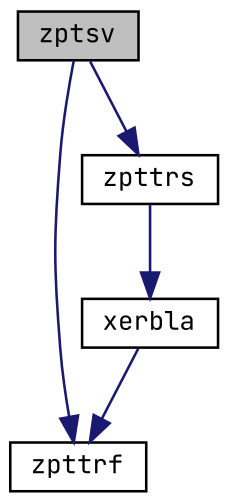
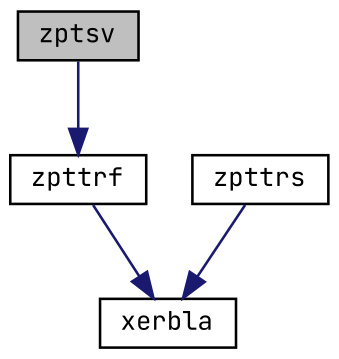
(108, 96) -> none
(120, 384) -> (116, 241)
